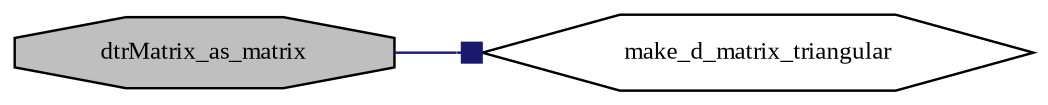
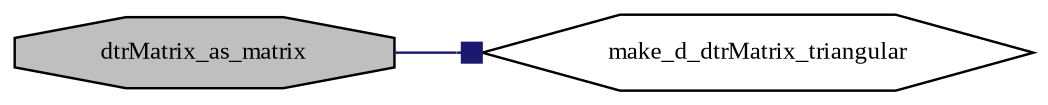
(758, 53) -> (758, 53)
